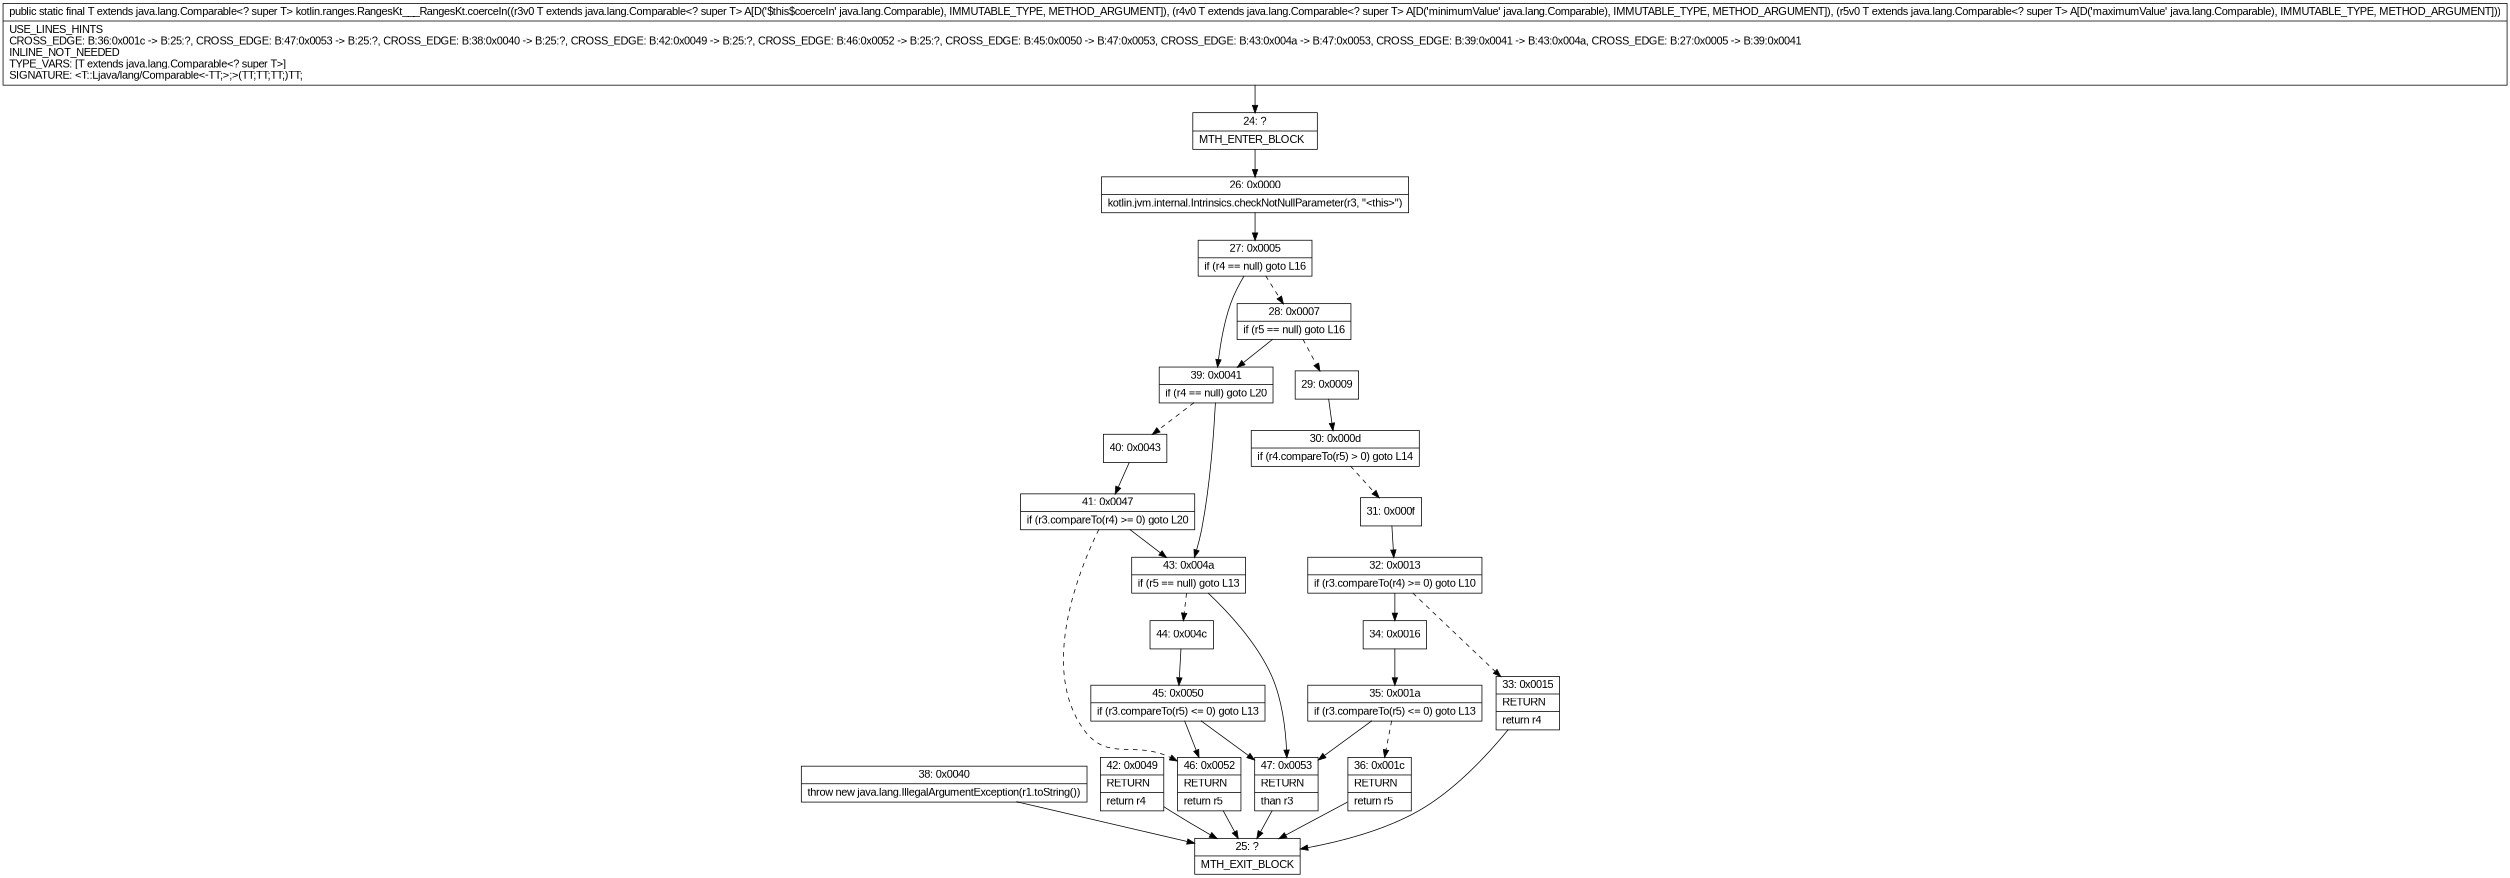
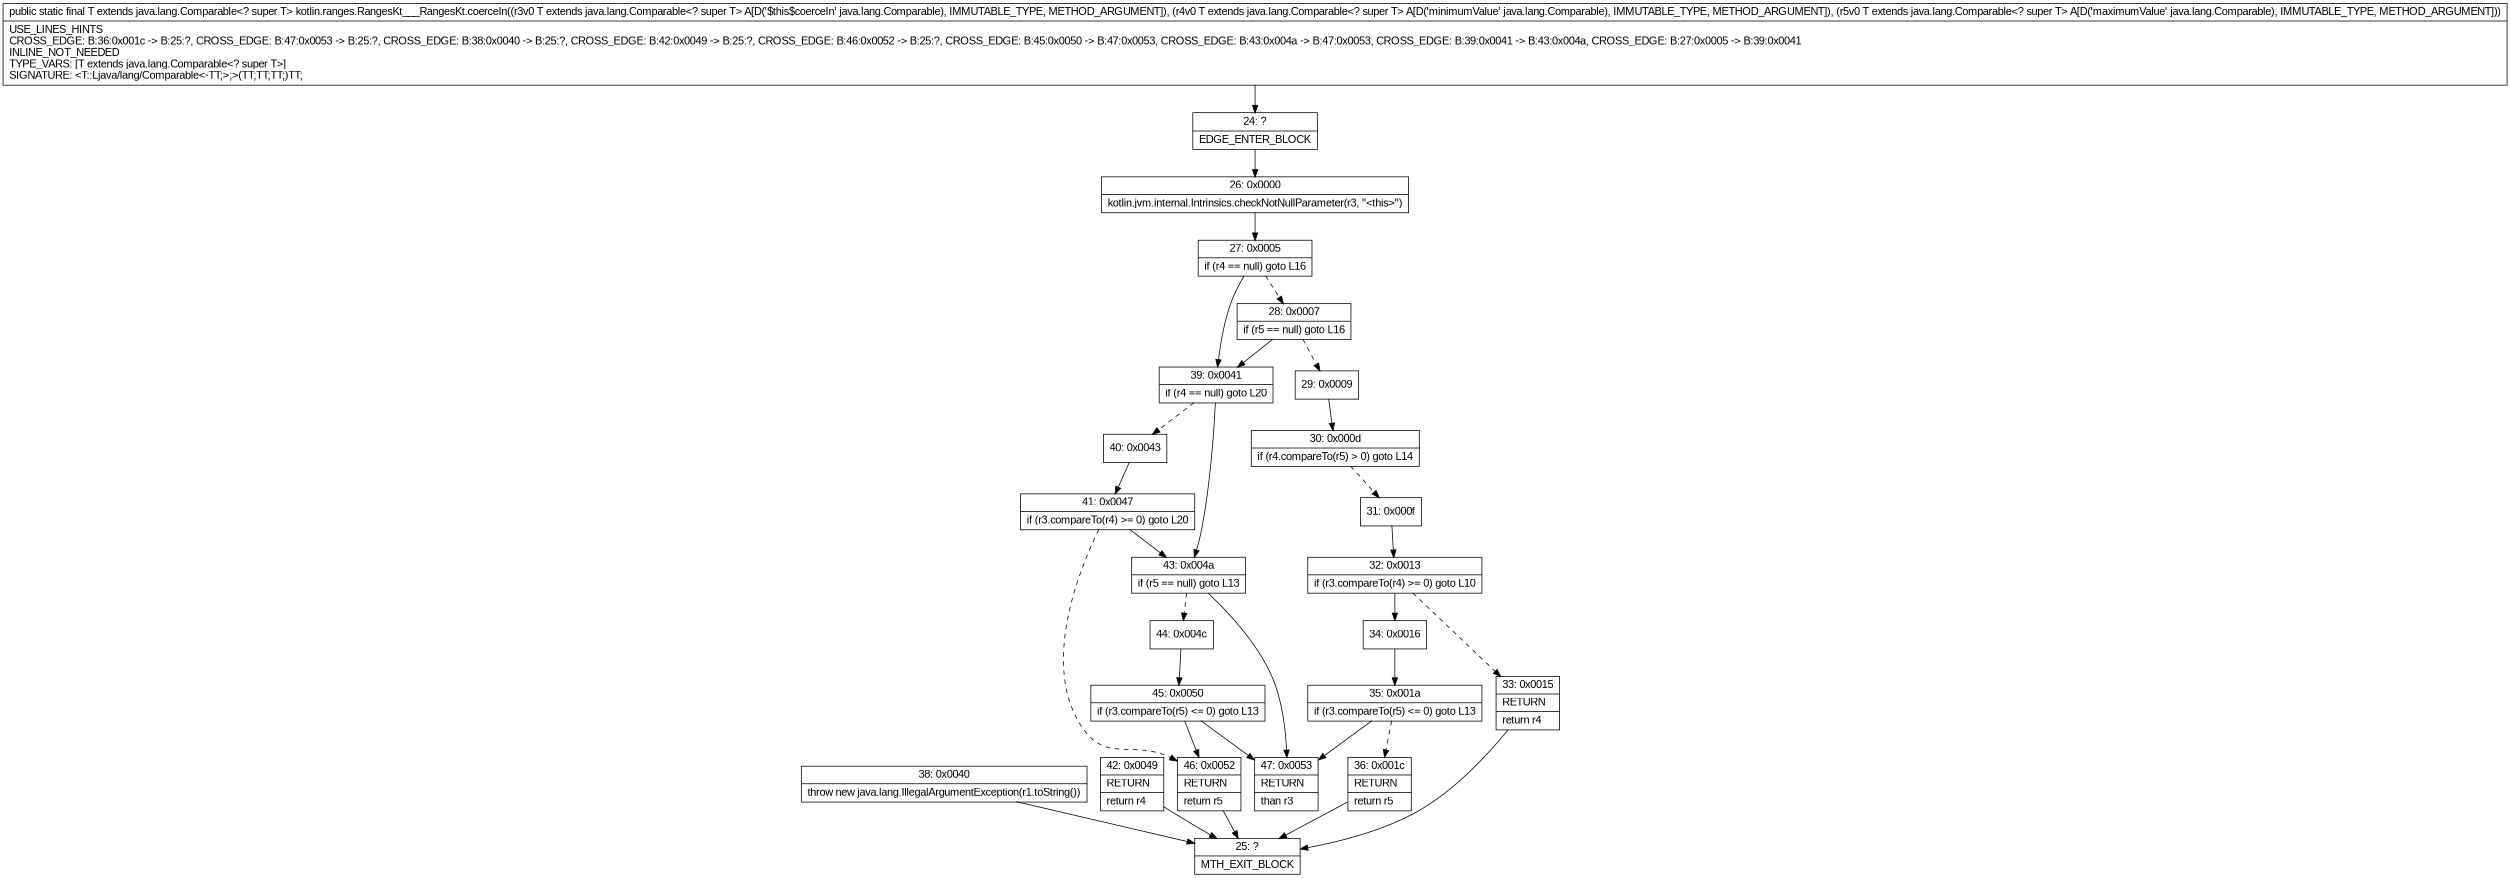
(1252, 140) -> (1255, 140)
(1266, 821) -> none
